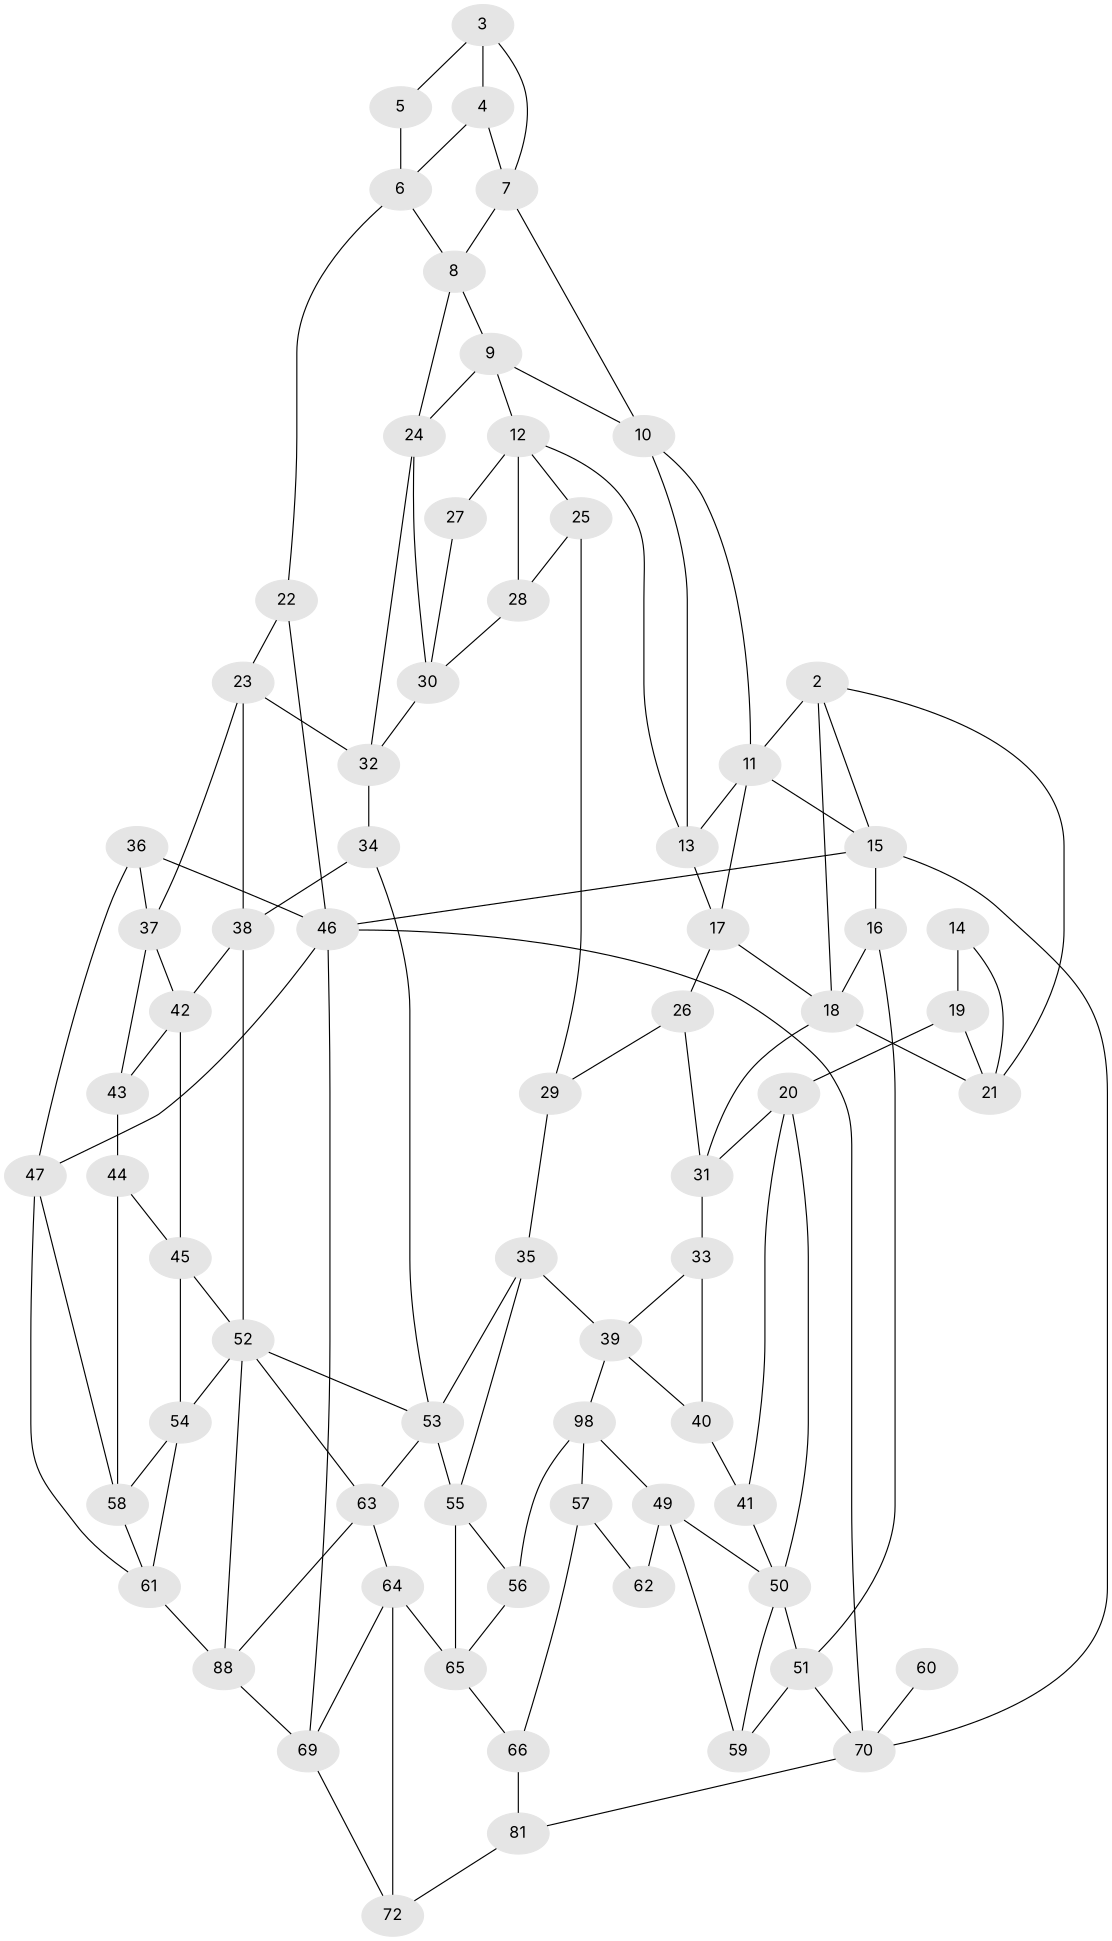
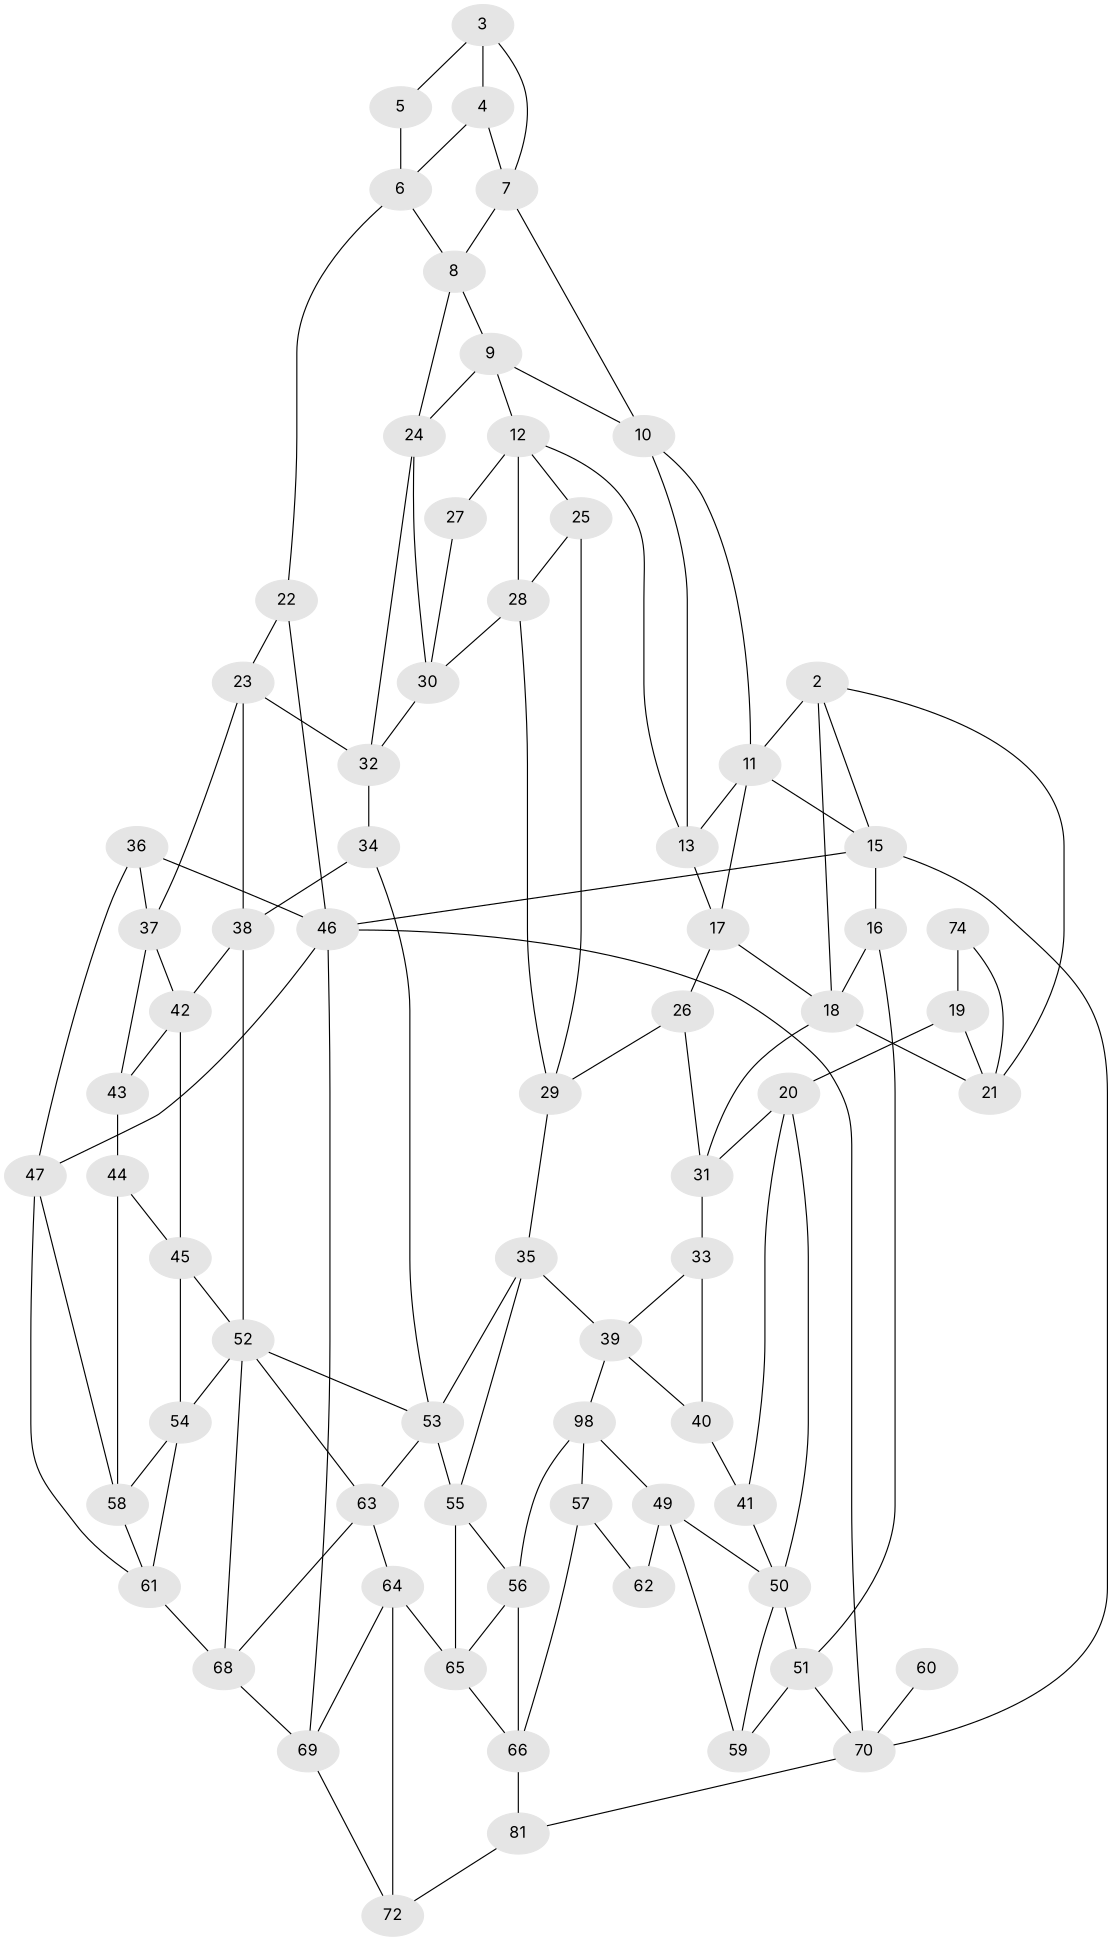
none -> (527, 848)
(958, 929) -> (958, 929)
(224, 1669) -> (224, 1669)
none -> (518, 1669)
